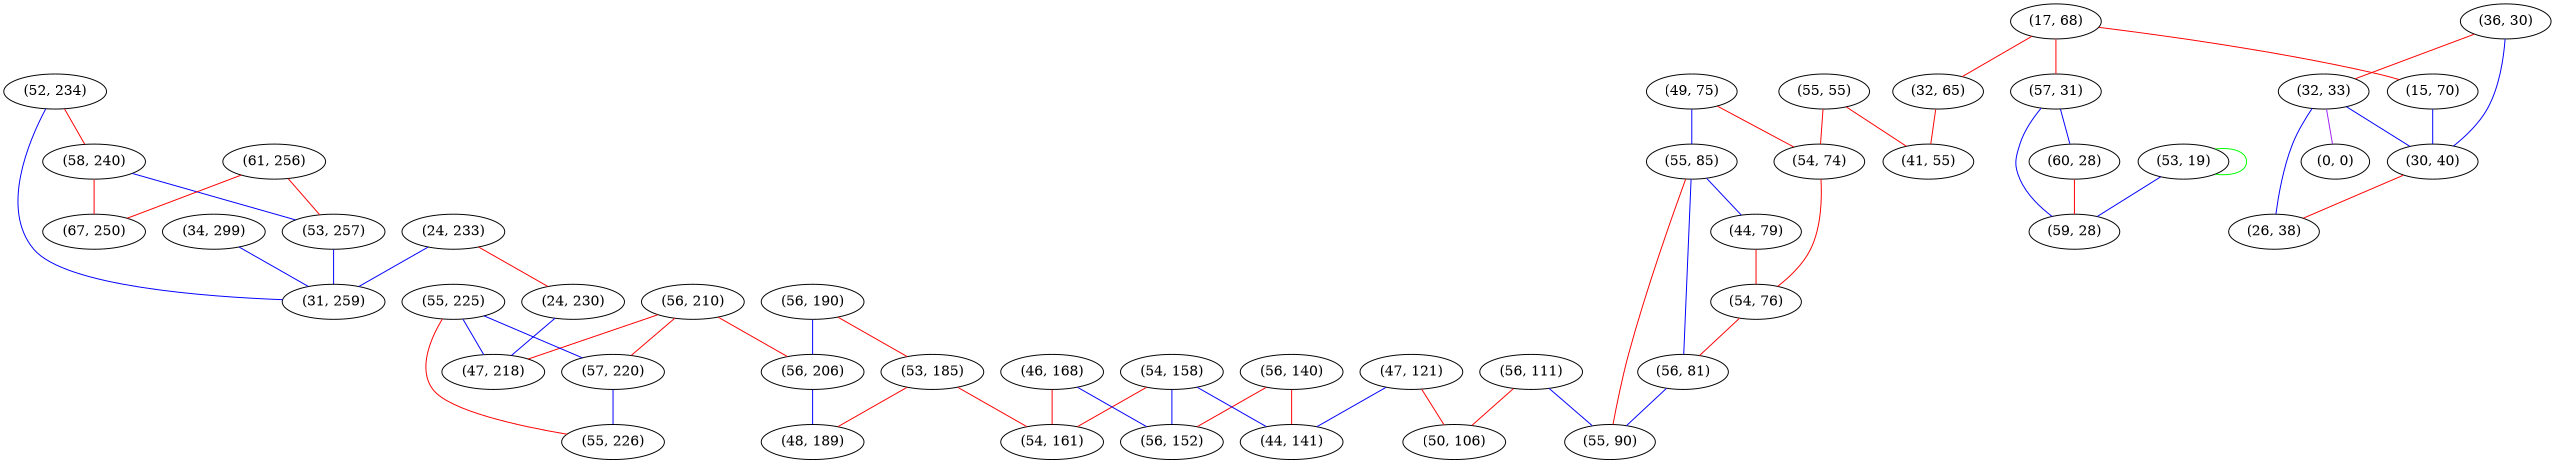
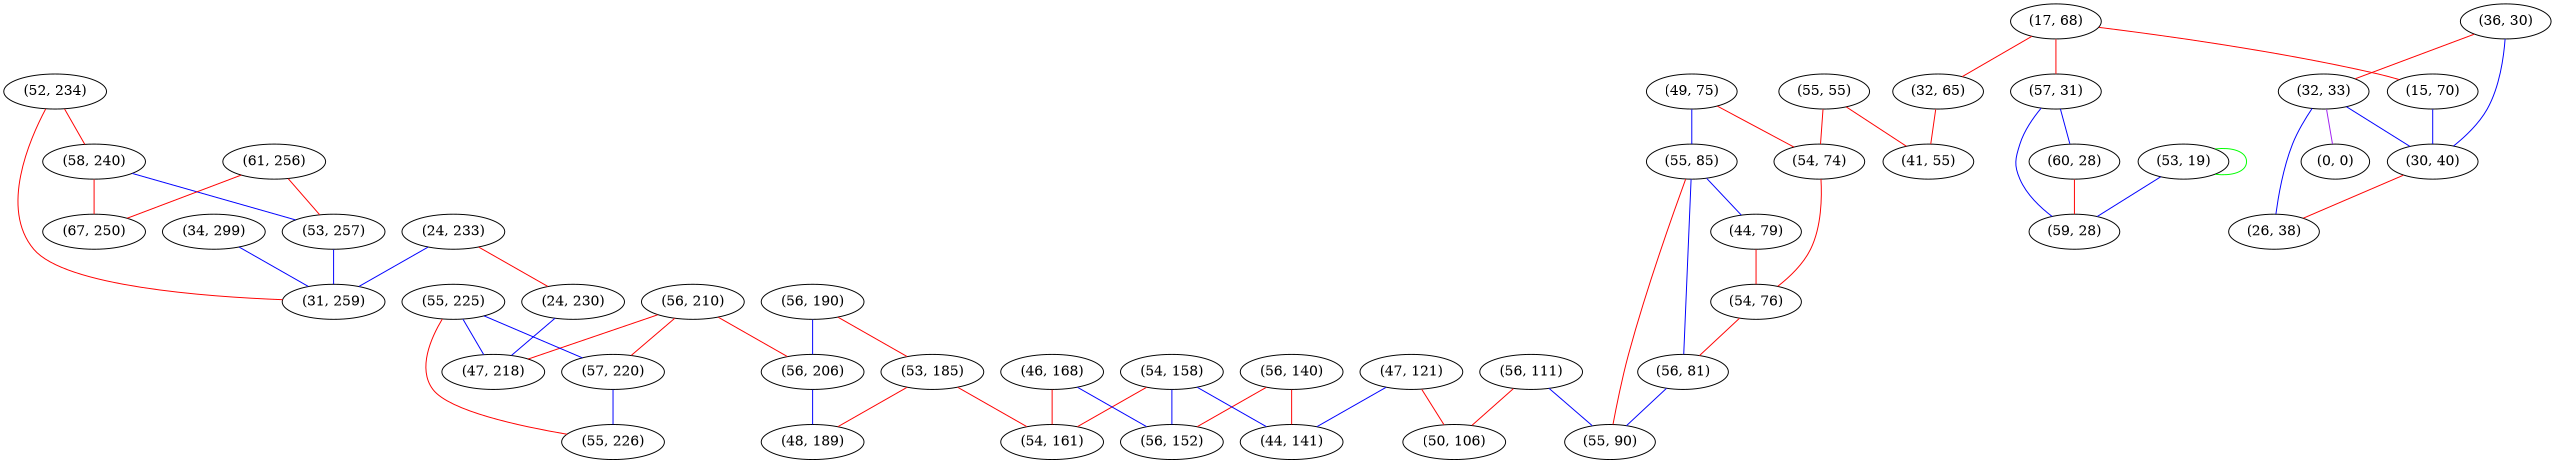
(82, 274) -> (82, 274)
